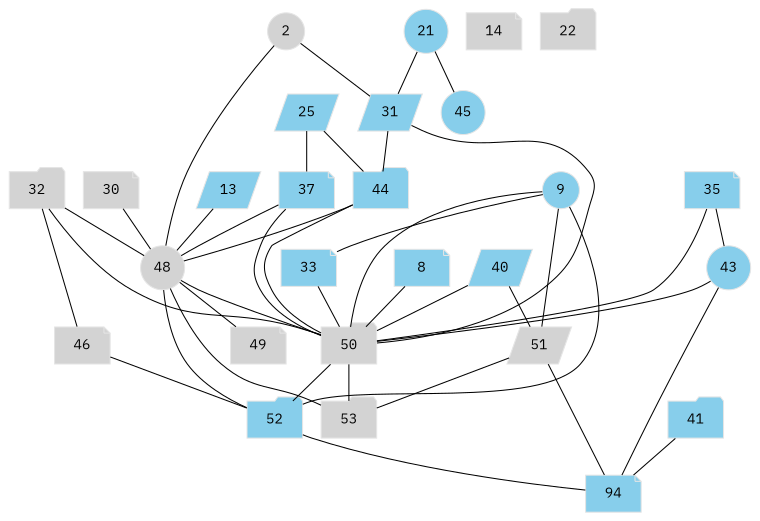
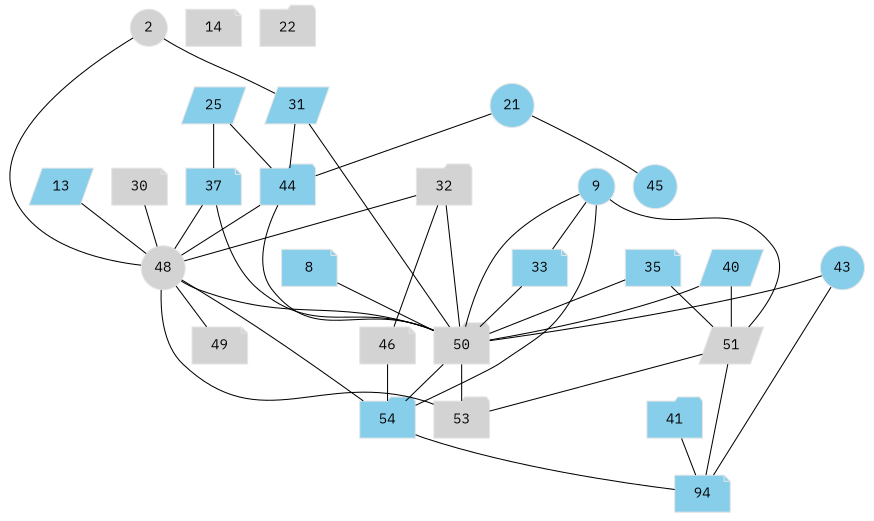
(408, 73) -> (404, 145)
(720, 227) -> (687, 302)
(275, 420) -> (388, 420)
